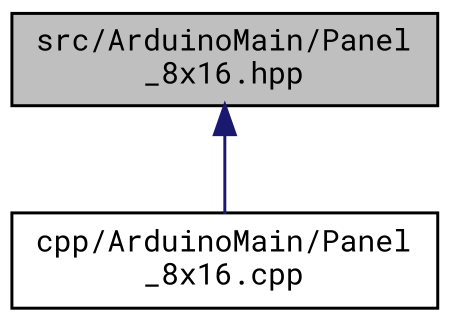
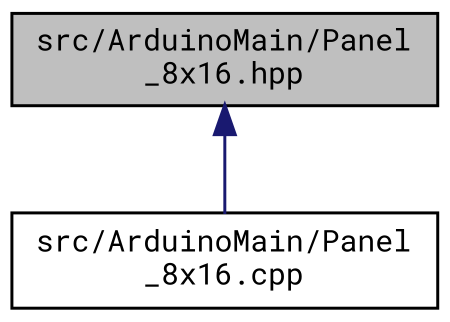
(225, 261) -> (225, 261)
